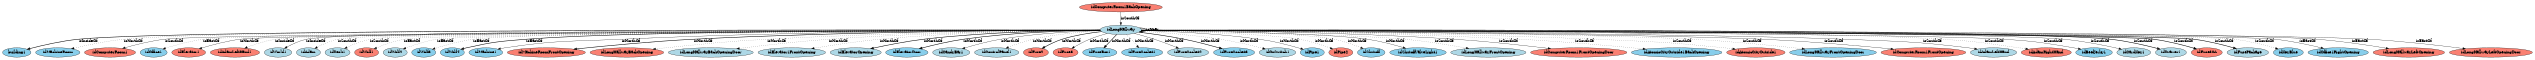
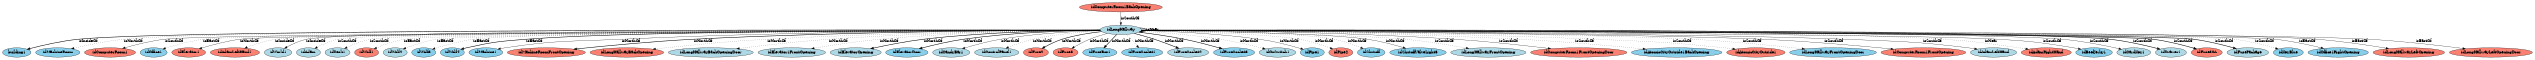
(1156, 40) -> (1156, 40)
(1994, 41) -> (1991, 41)
(1418, 52) -> (1418, 52)
